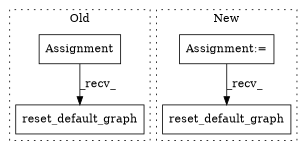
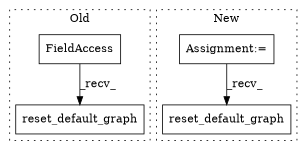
(80, 49) -> (80, 49)
